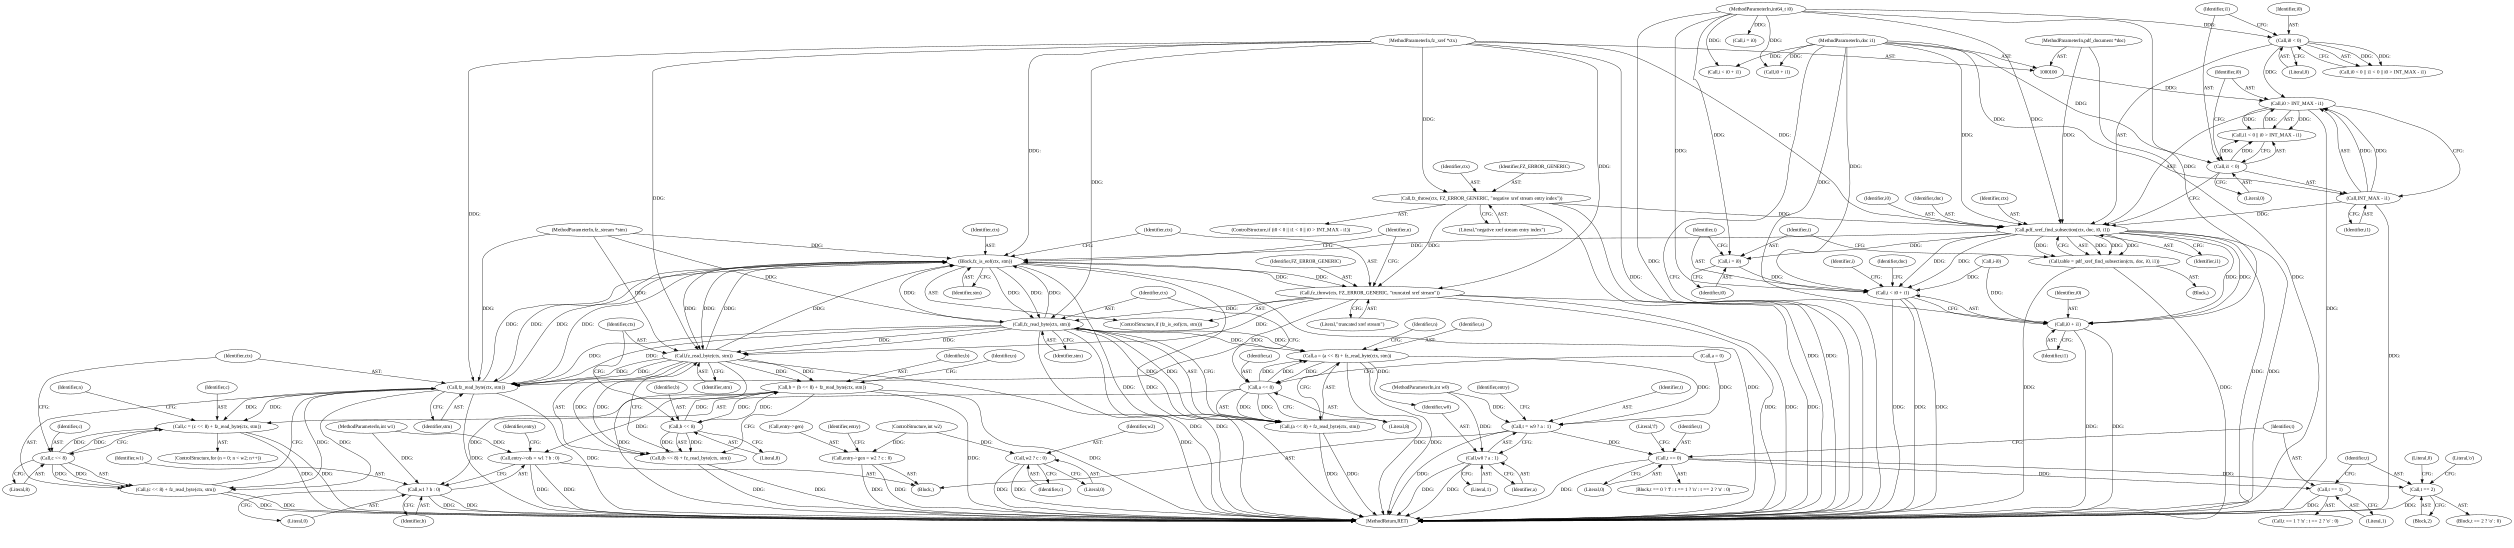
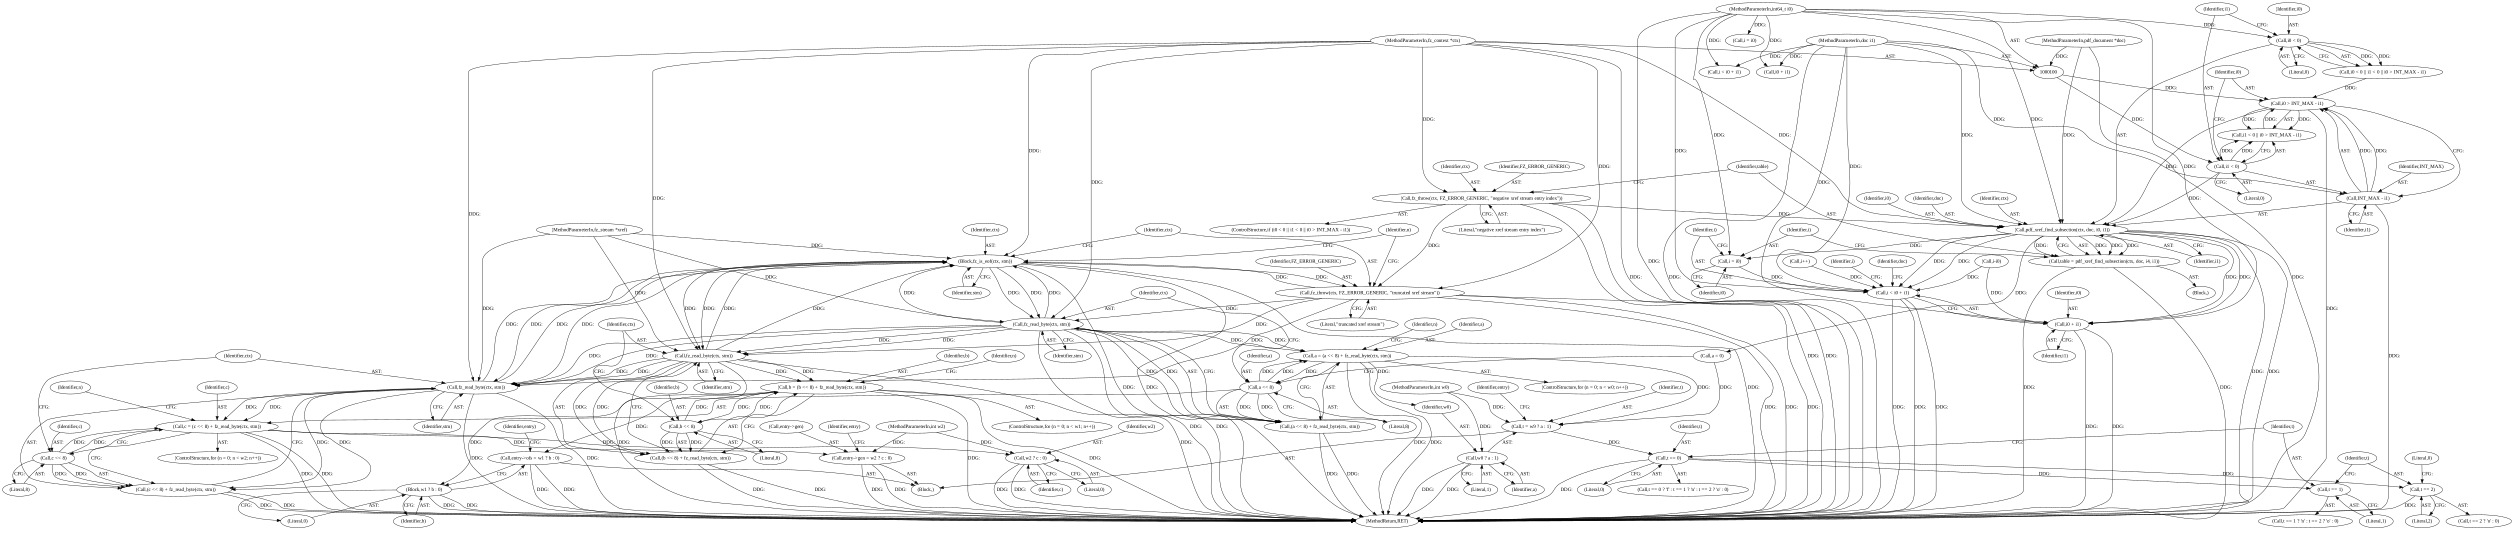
none -> (1931, 13)
(1423, 41) -> (1423, 41)
(2063, 56) -> (2063, 56)
(2264, 71) -> (2341, 87)
(2048, 95) -> (2132, 122)
none -> (1752, 167)
(2172, 167) -> (2172, 167)
none -> (2421, 167)
(2195, 198) -> (2195, 198)
(2264, 214) -> (2264, 214)
(589, 230) -> (589, 230)
(1513, 239) -> (1905, 312)
none -> (1800, 261)
(2104, 261) -> (2104, 261)
(1676, 277) -> (1676, 277)
(1161, 324) -> none
none -> (1585, 388)
none -> (755, 418)
(366, 427) -> none
(917, 427) -> (917, 427)
none -> (1052, 427)
(1647, 427) -> none
(1516, 445) -> none
none -> (112, 446)
none -> (637, 447)
none -> (545, 448)
(1438, 456) -> none
(129, 458) -> none
(2464, 458) -> none
(424, 490) -> (424, 490)
(1683, 490) -> (1683, 490)
(1873, 517) -> none
(2422, 521) -> (2422, 521)
(2479, 521) -> (2479, 521)
